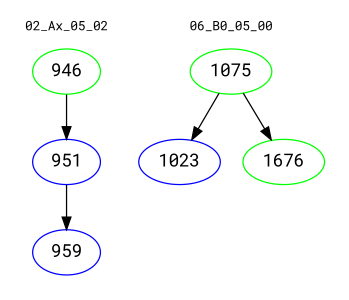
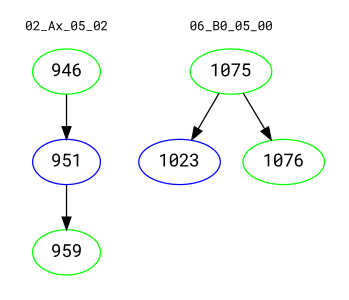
(284, 162) -> (284, 162)
(67, 252) -> (67, 252)
